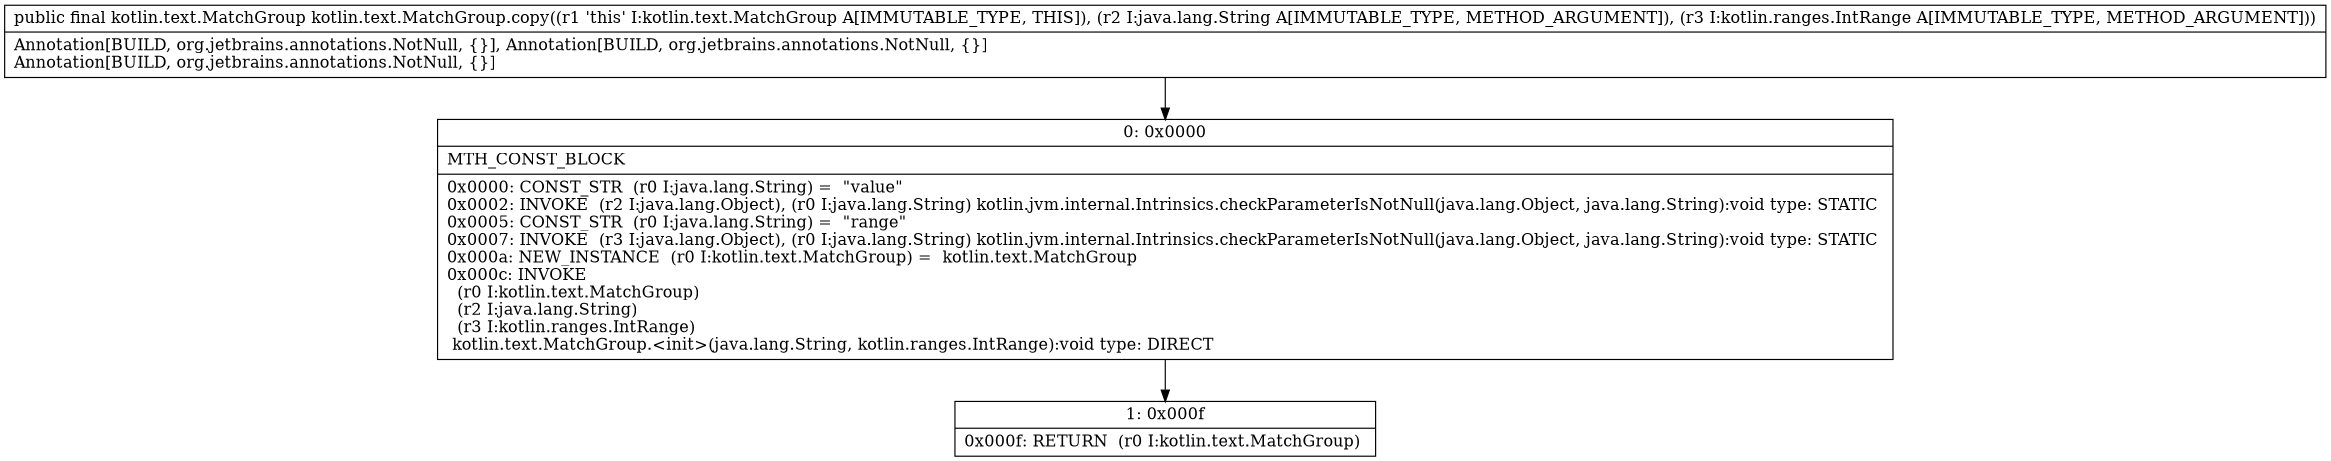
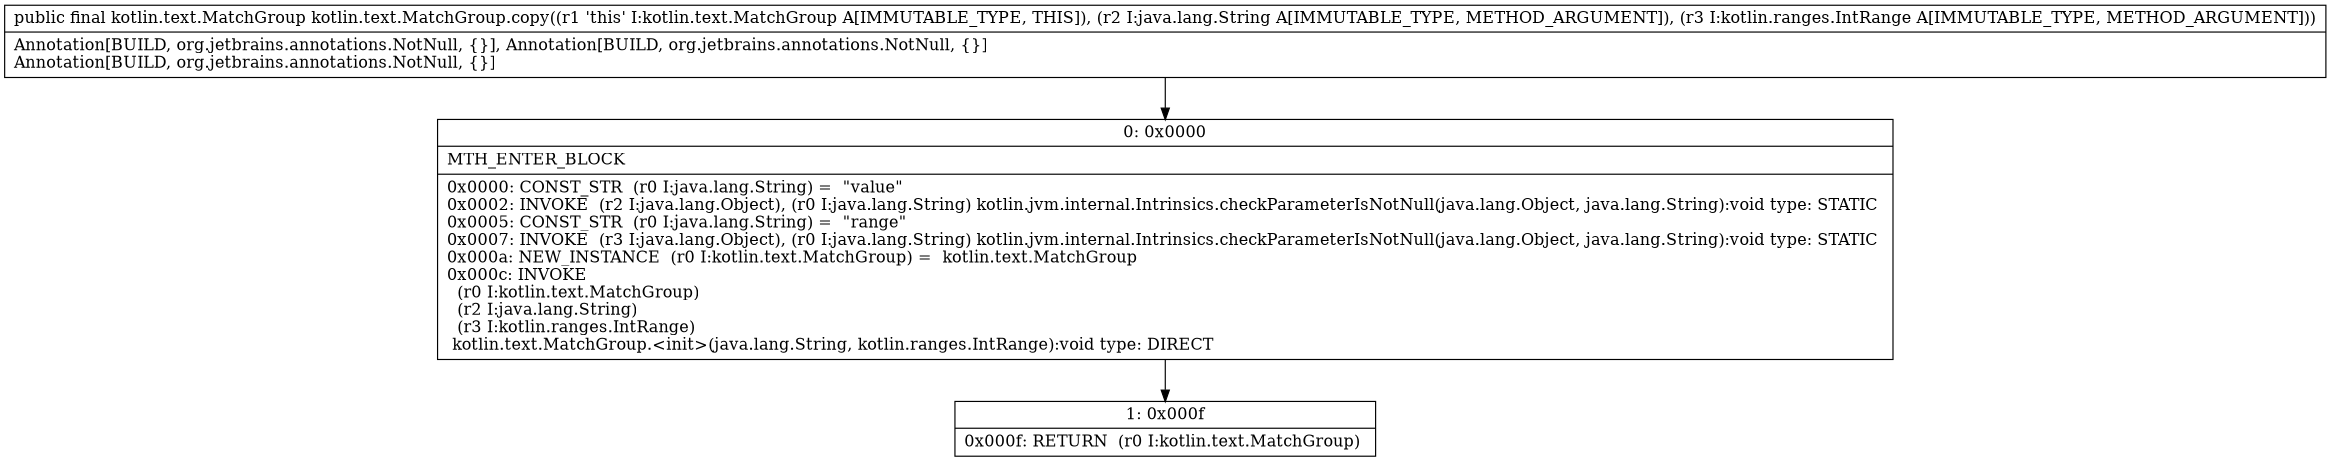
(537, 160) -> (537, 160)
